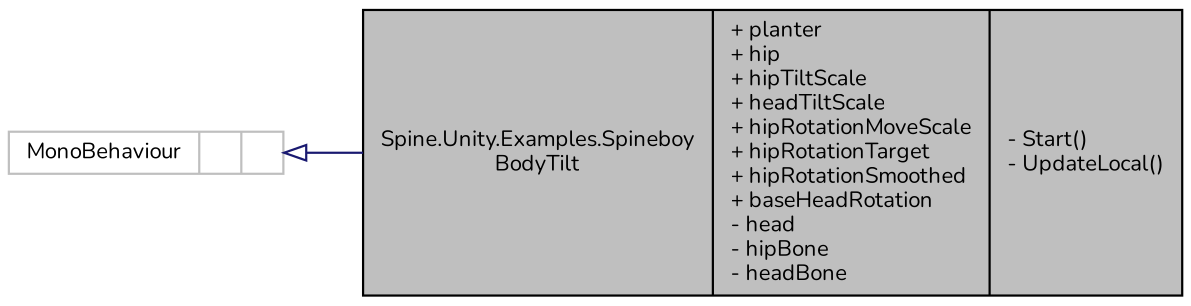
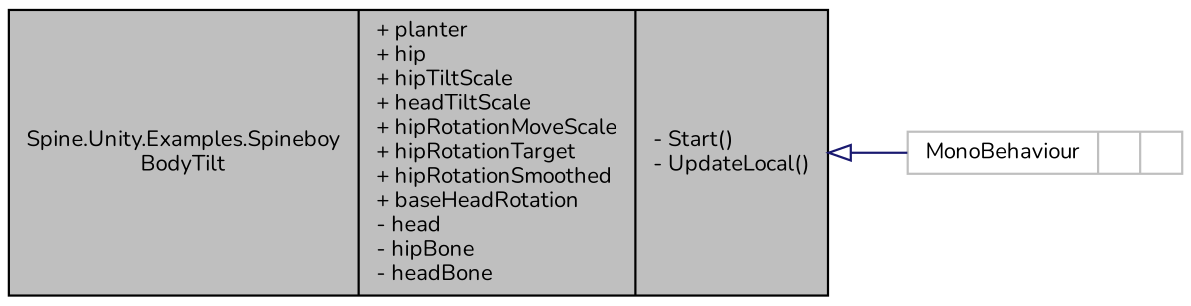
(335, 153) -> (879, 153)
